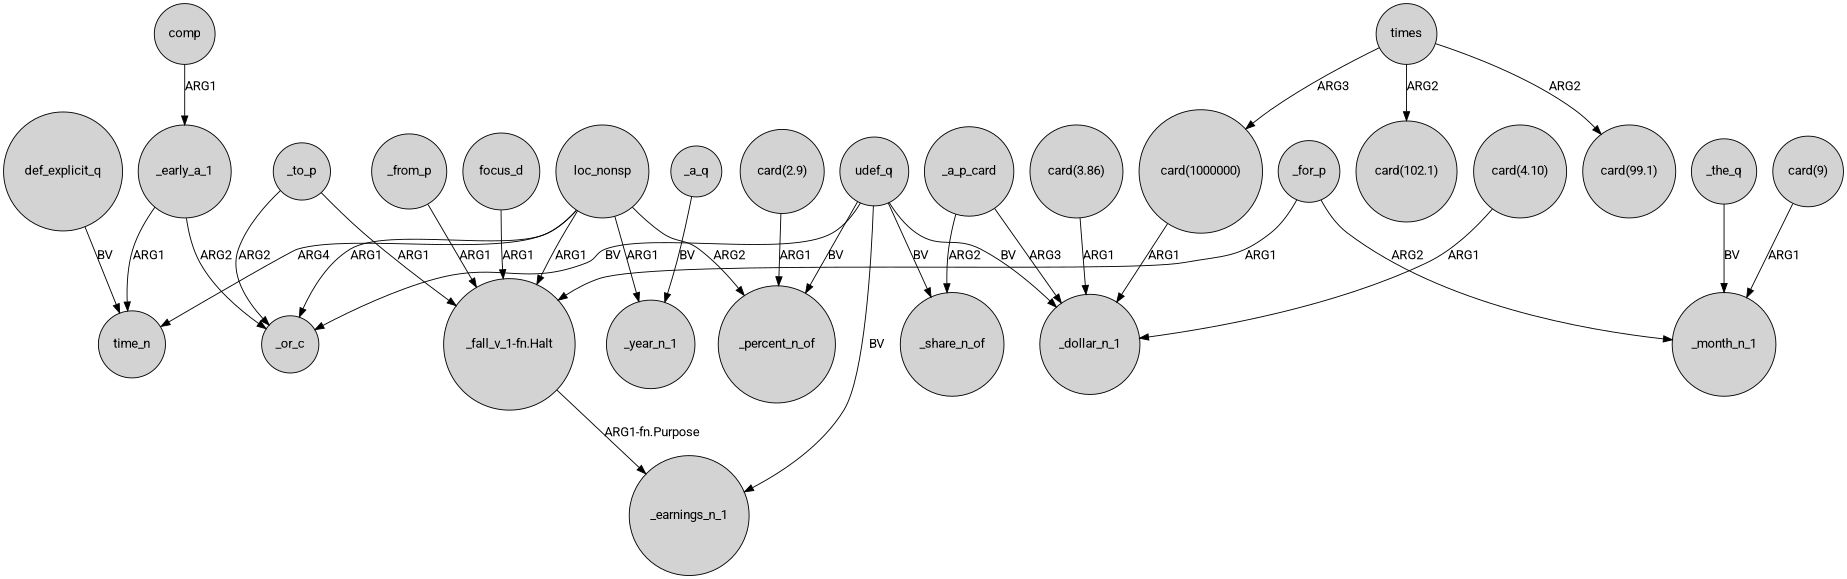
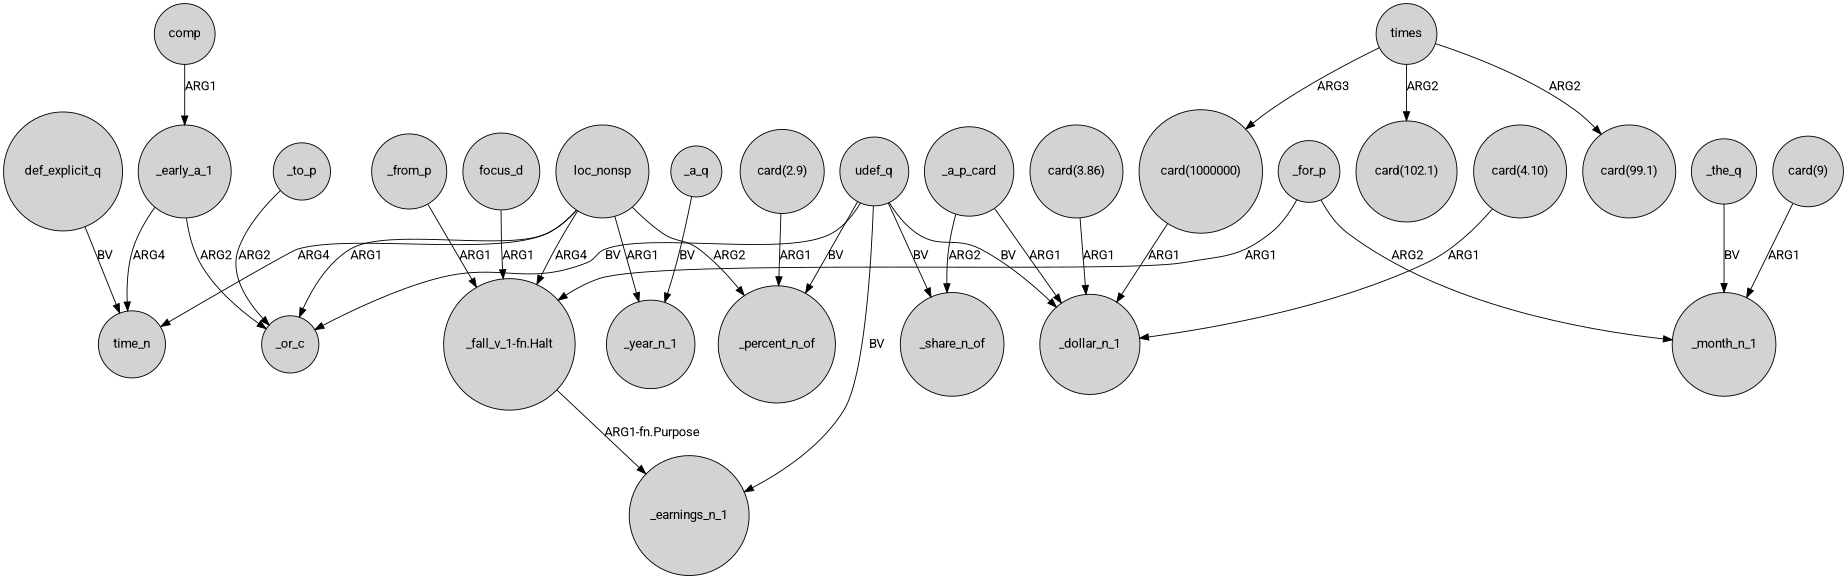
(383, 249) -> none
(149, 256) -> (149, 256)
(571, 256) -> (571, 256)
(1045, 256) -> (1045, 256)
